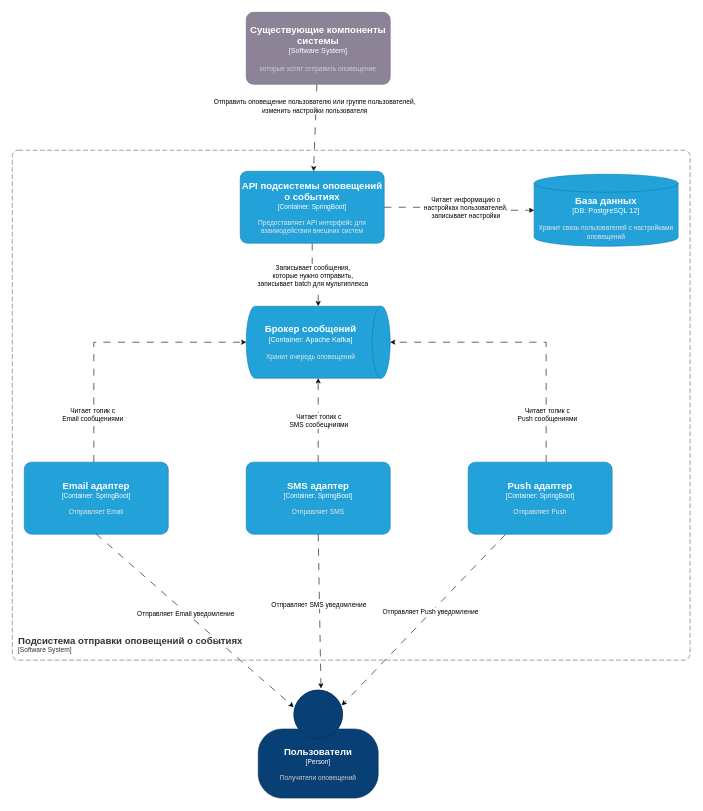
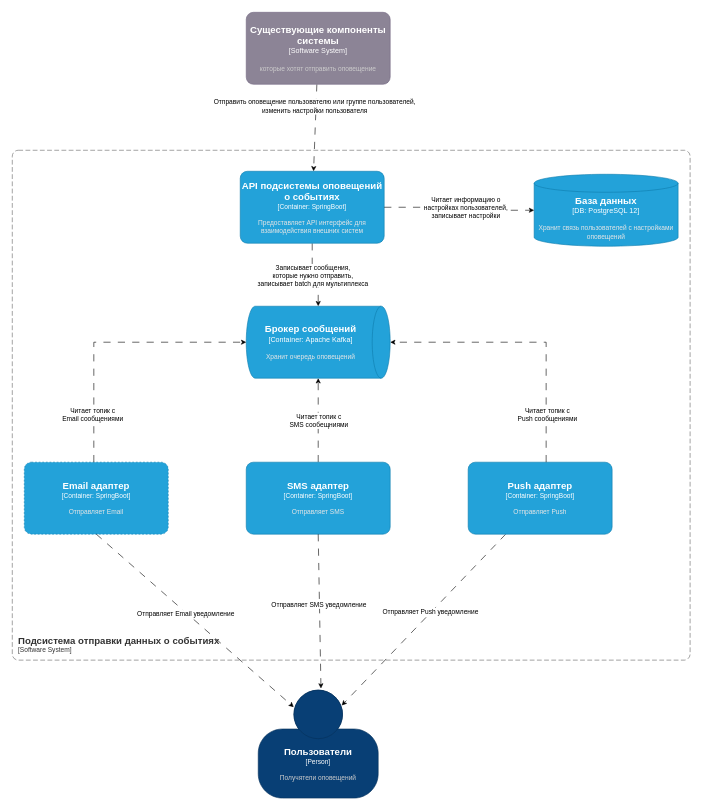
(96, 498) -> (96, 498)
(91, 646) -> (83, 646)
